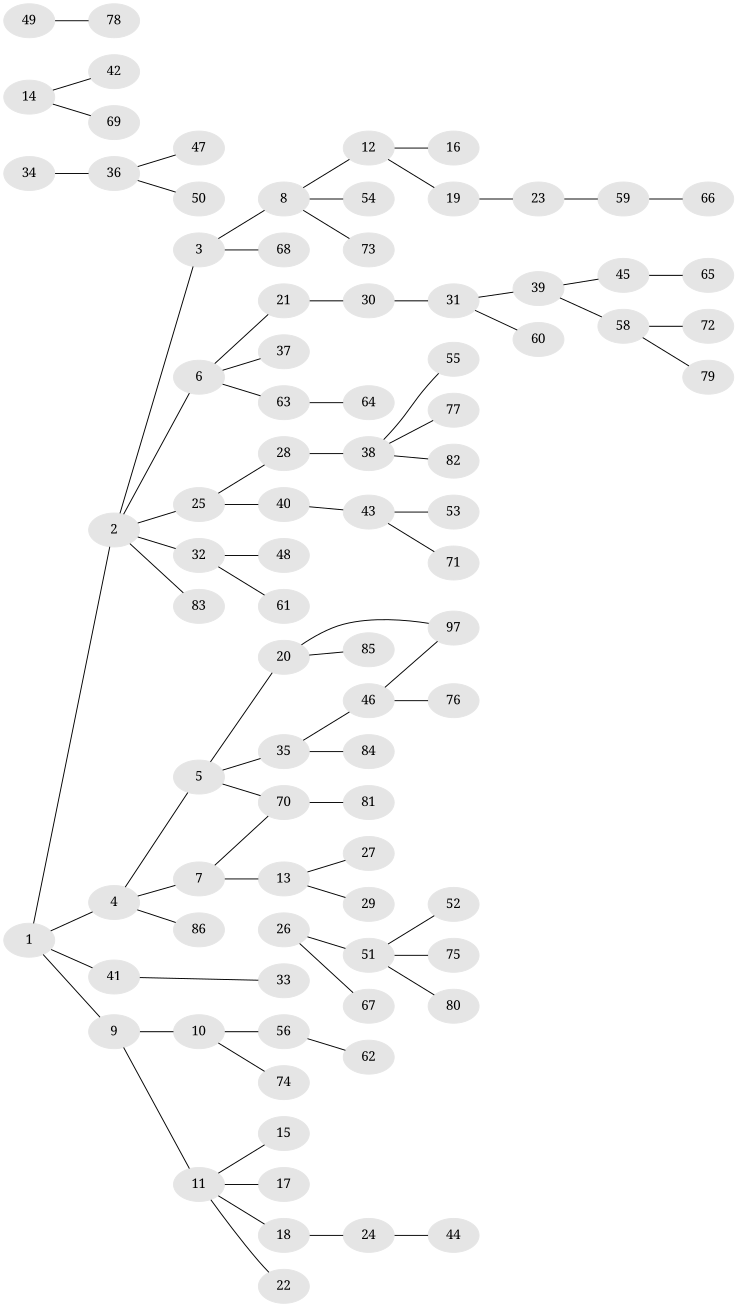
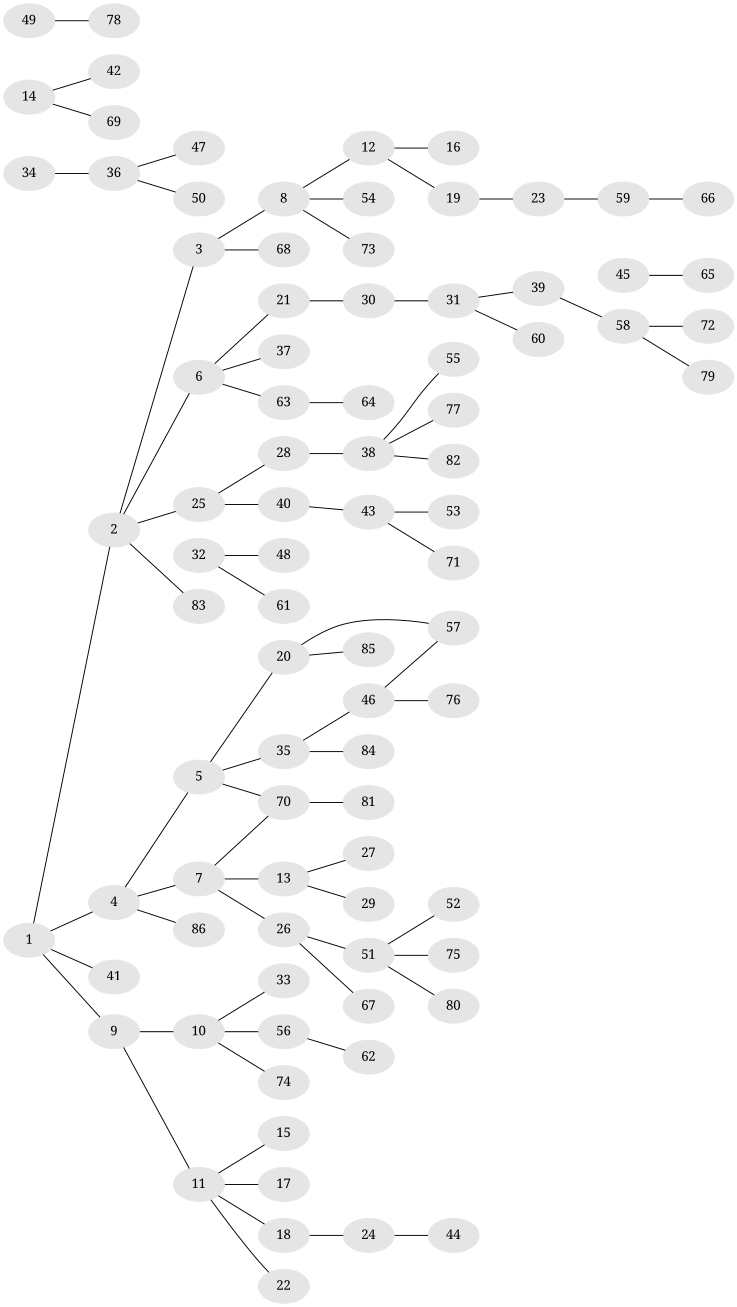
(581, 282) -> none
(157, 543) -> none
(454, 628) -> (454, 628)
none -> (241, 904)
(199, 979) -> (241, 1006)
